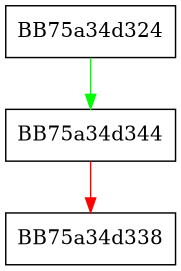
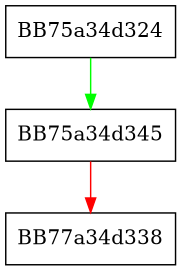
(91, 135) -> (91, 135)
(91, 239) -> (91, 239)
